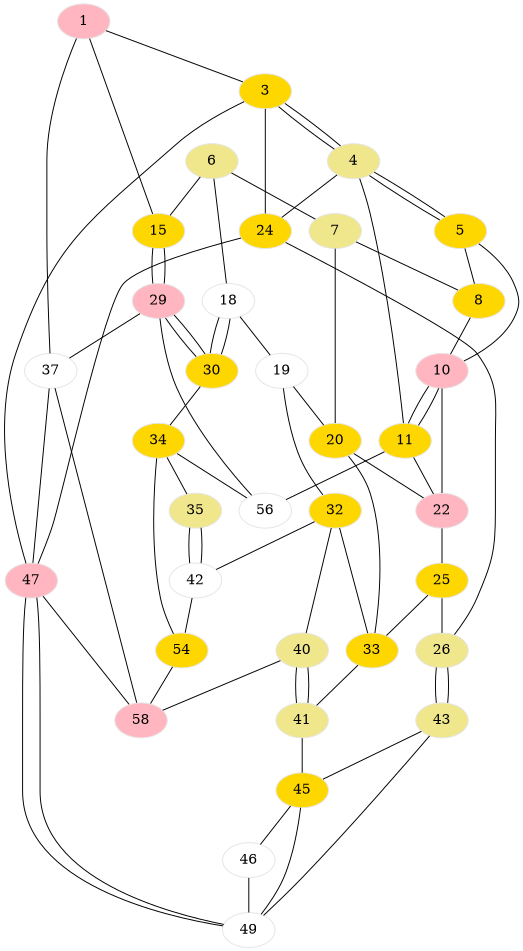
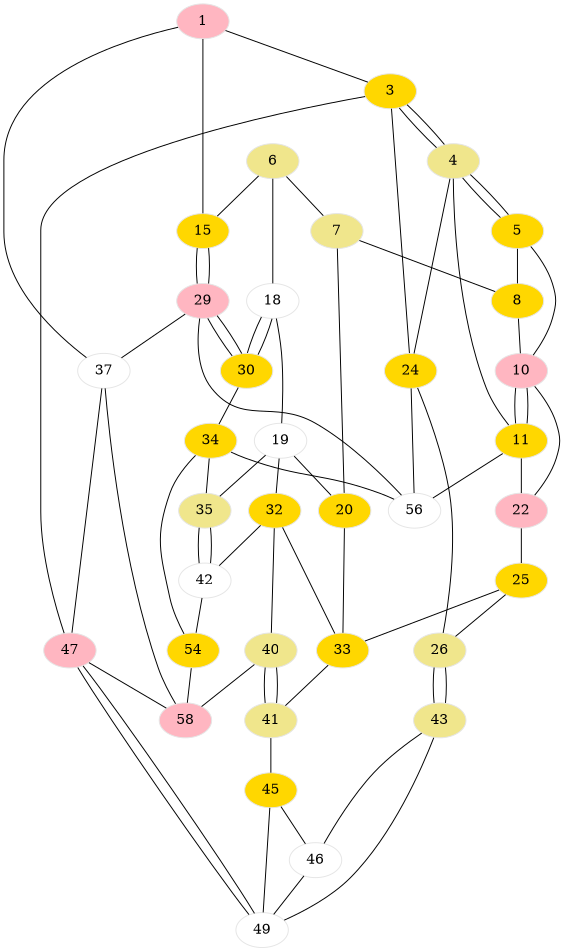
(95, 362) -> (413, 441)
none -> (243, 476)
(389, 476) -> none
(372, 755) -> (366, 782)
